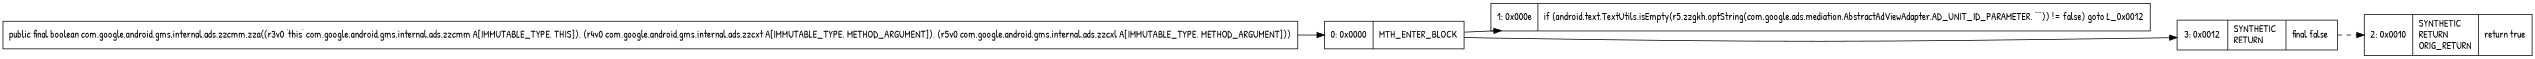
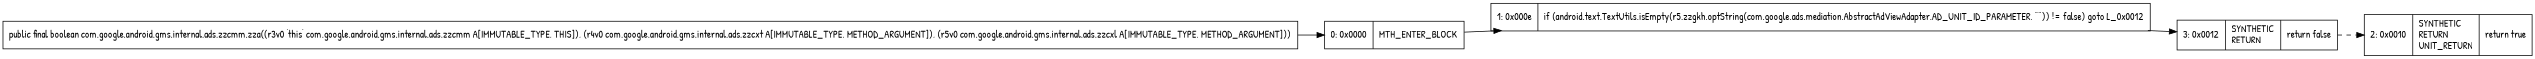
(2310, 35) -> (2309, 35)
(1817, 41) -> (2159, 31)
(2446, 46) -> (2446, 46)
